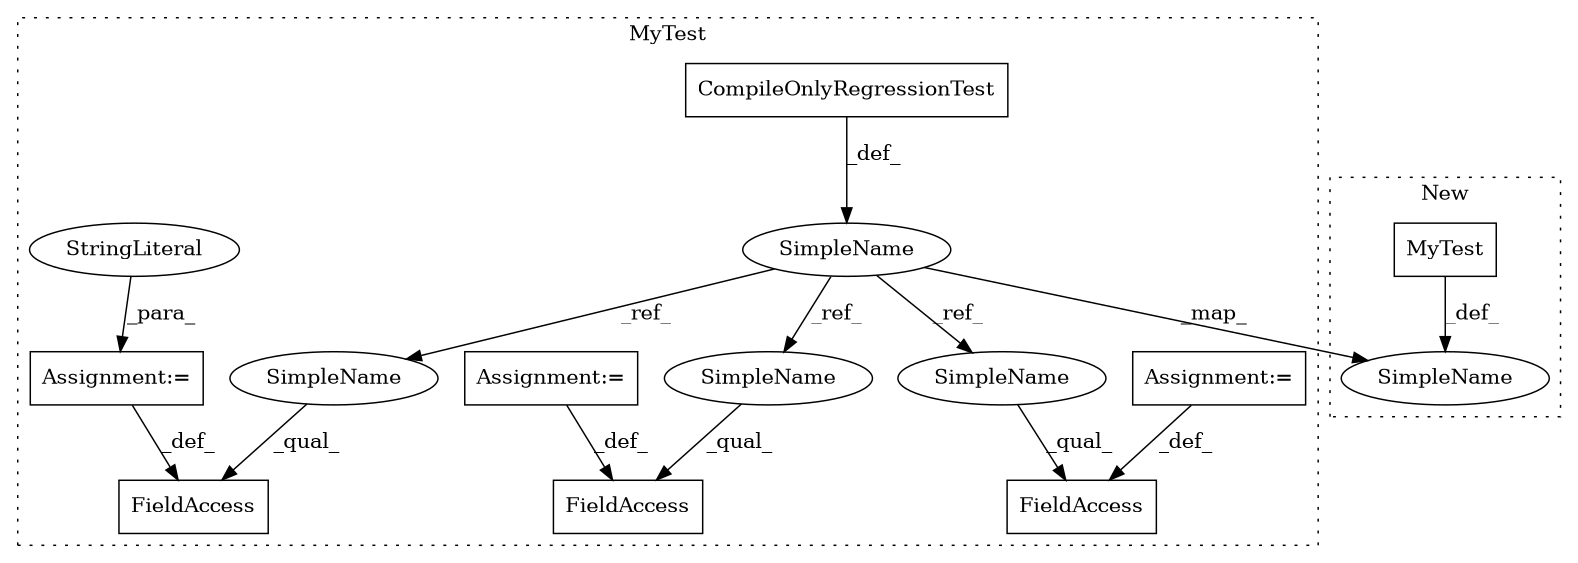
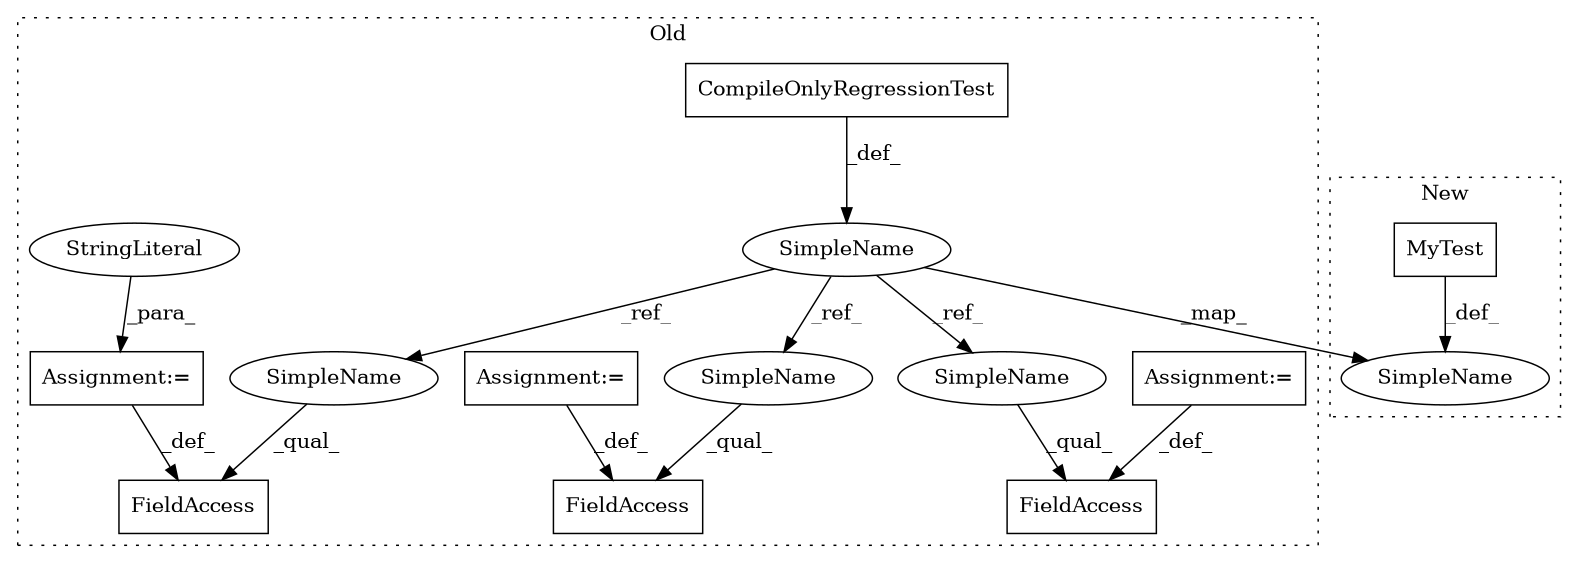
(668, 35) -> (668, 35)
